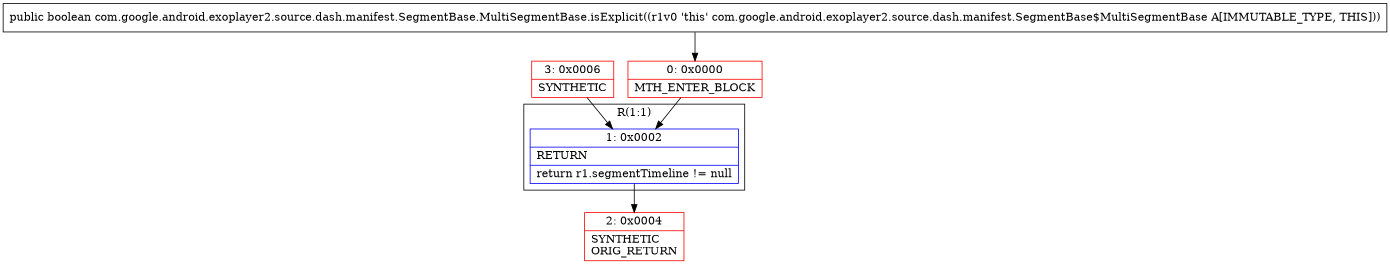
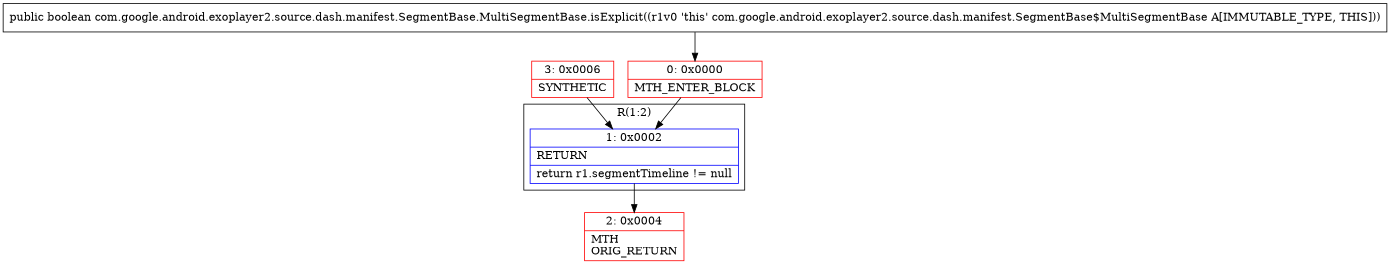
(634, 113) -> (634, 113)
(626, 239) -> (605, 239)
